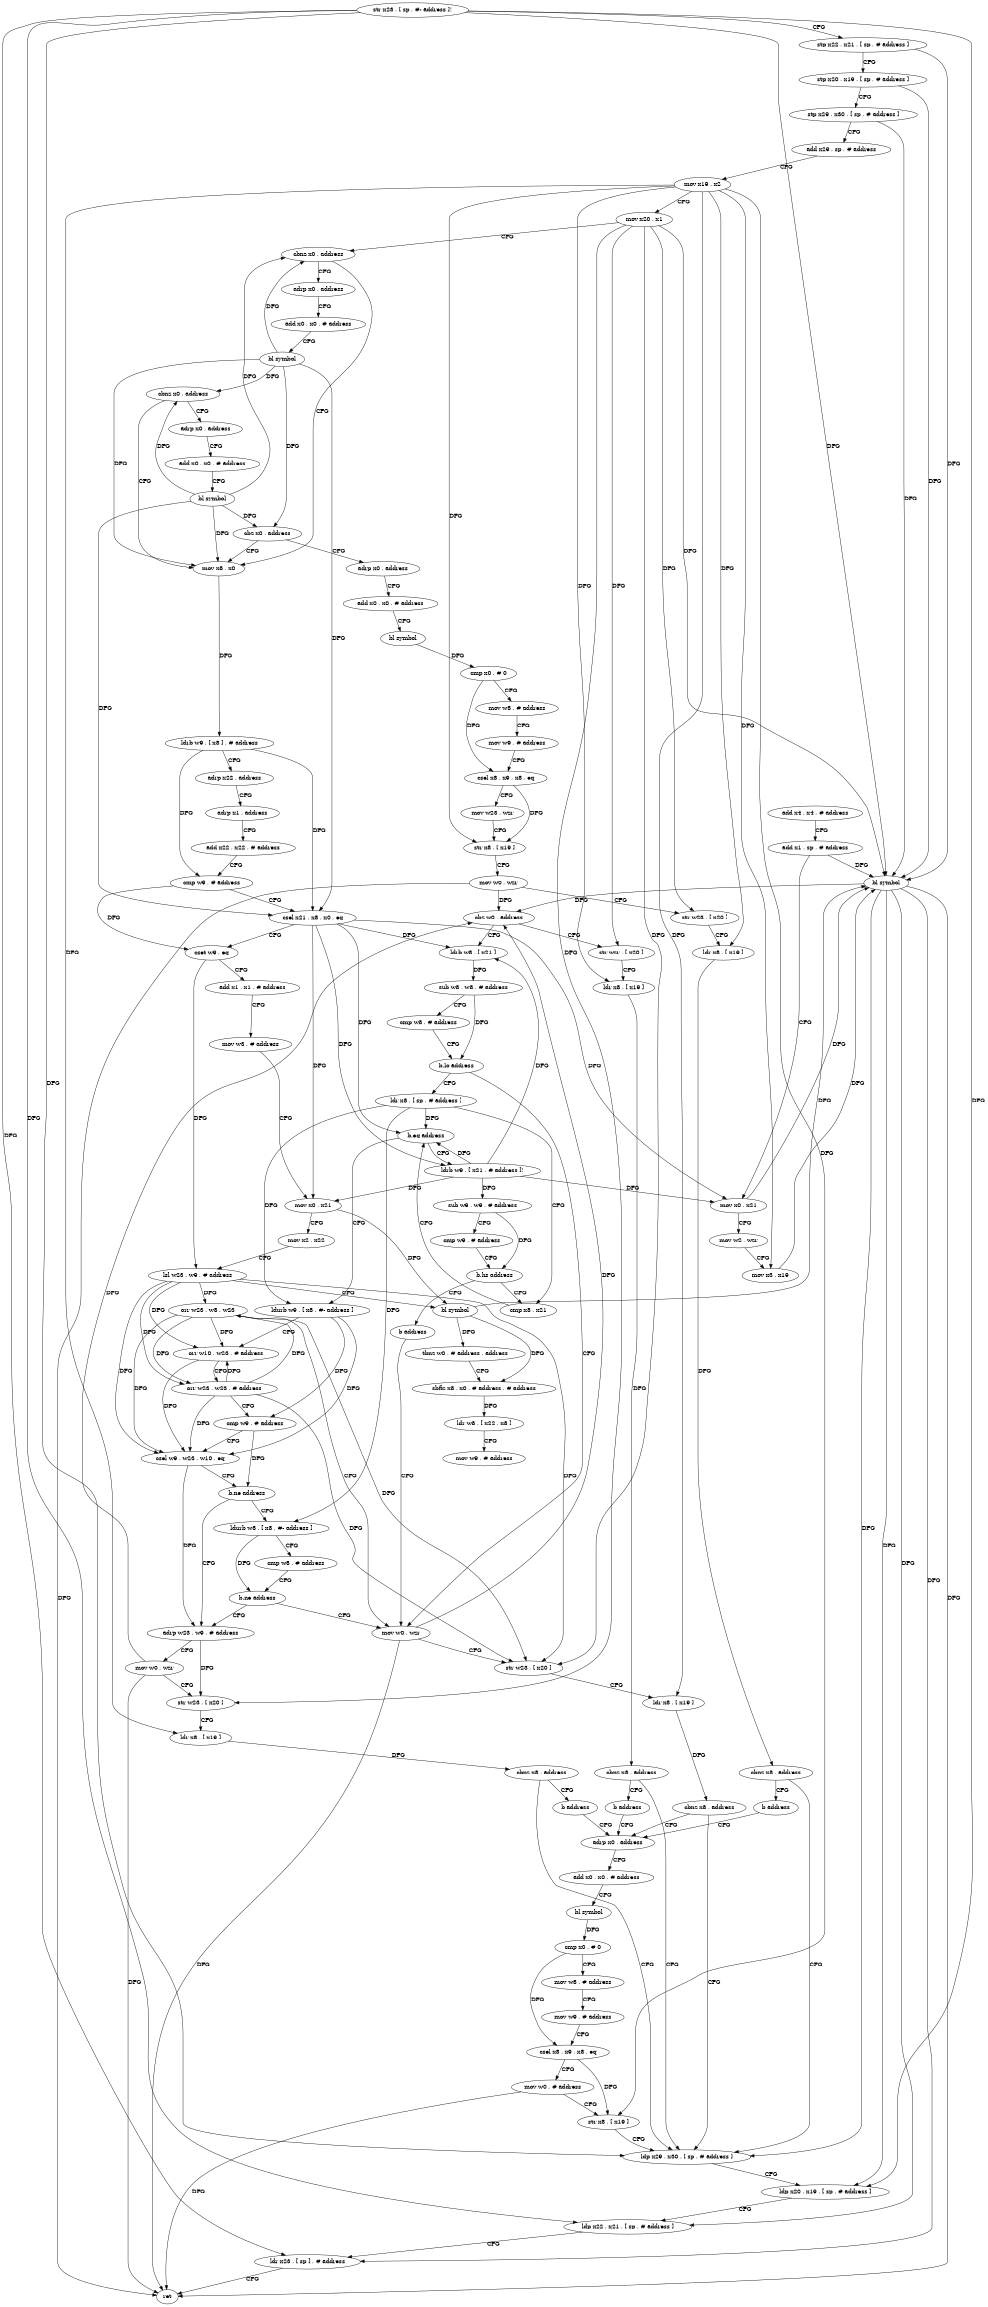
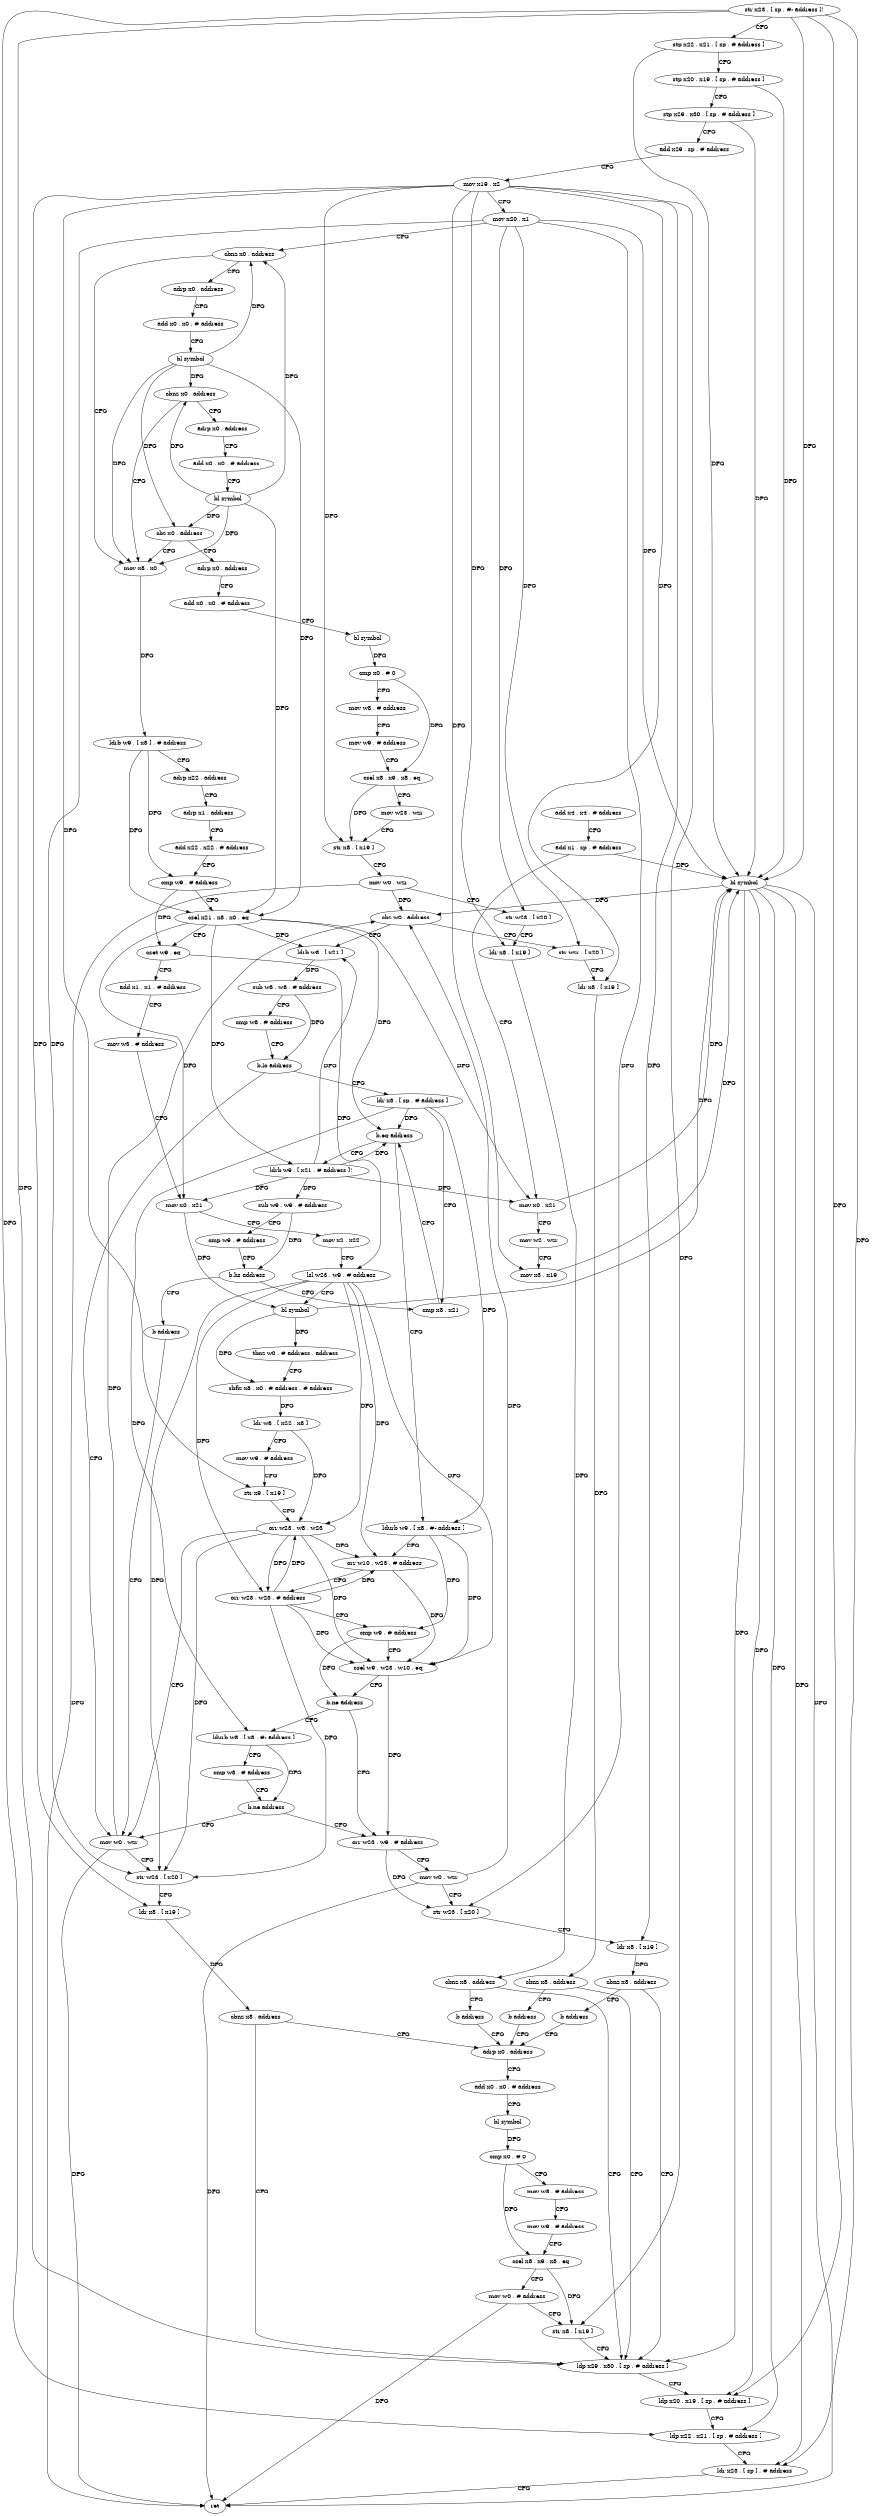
none -> (313, 1471)
none -> (265, 1494)
(201, 1633) -> (388, 1843)
